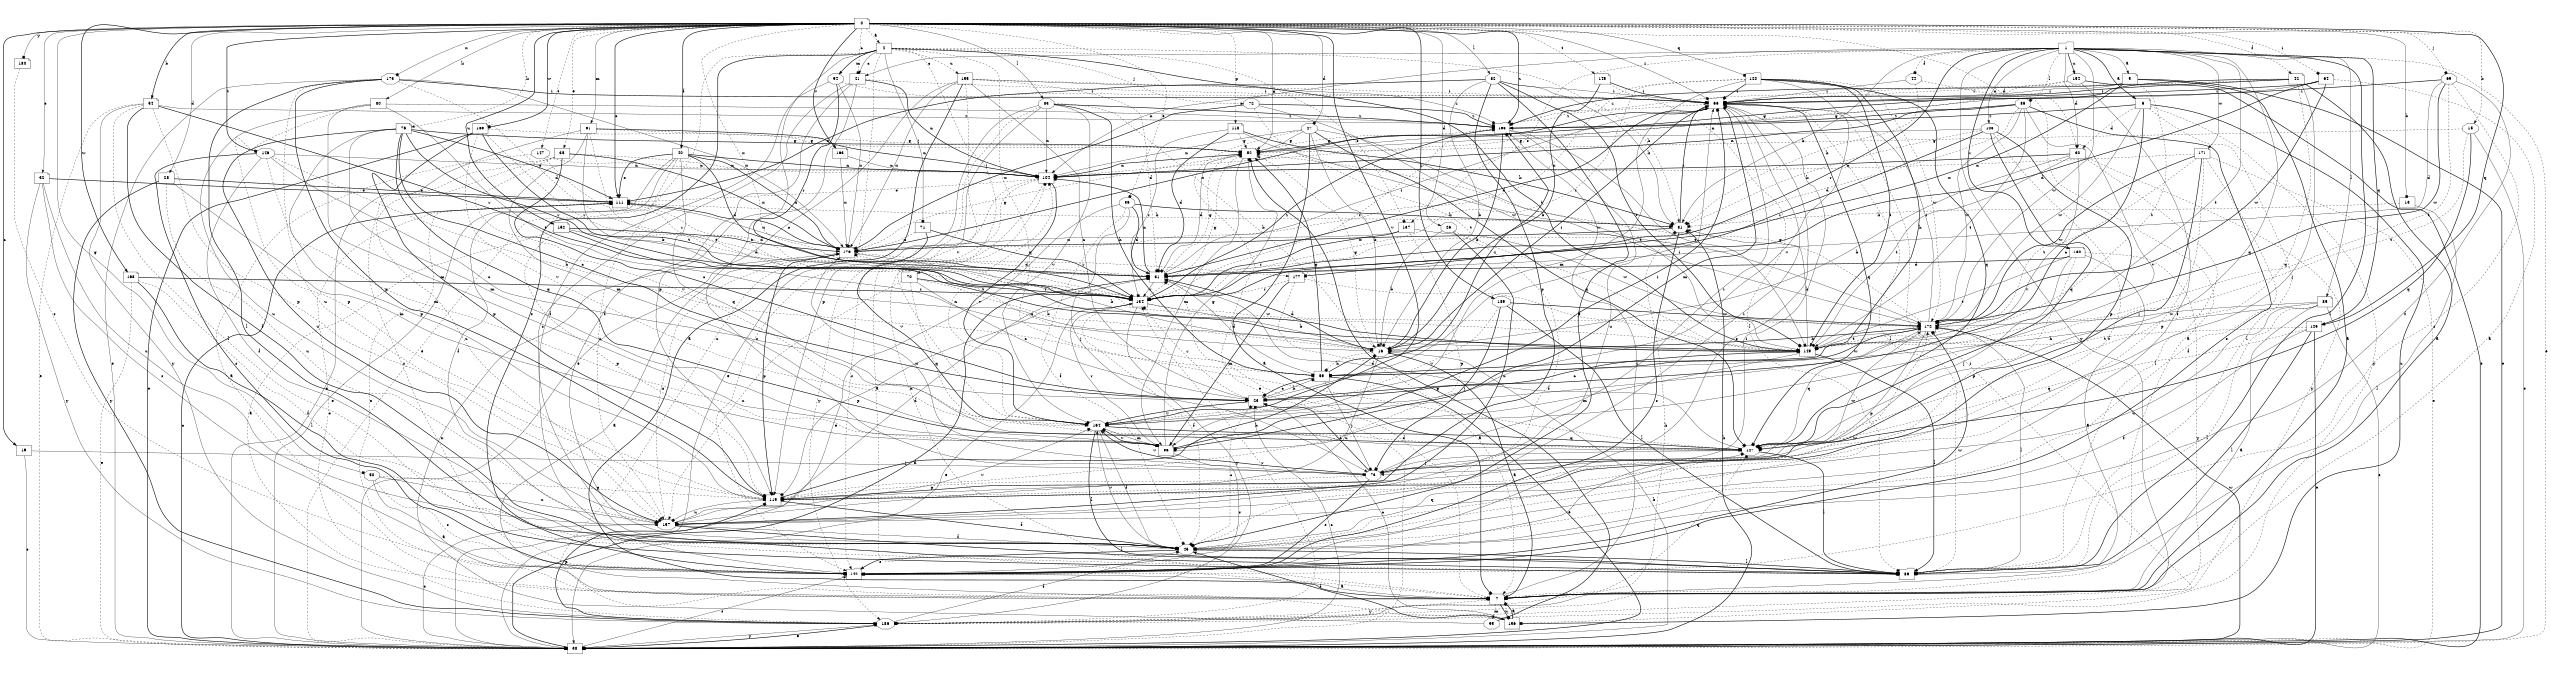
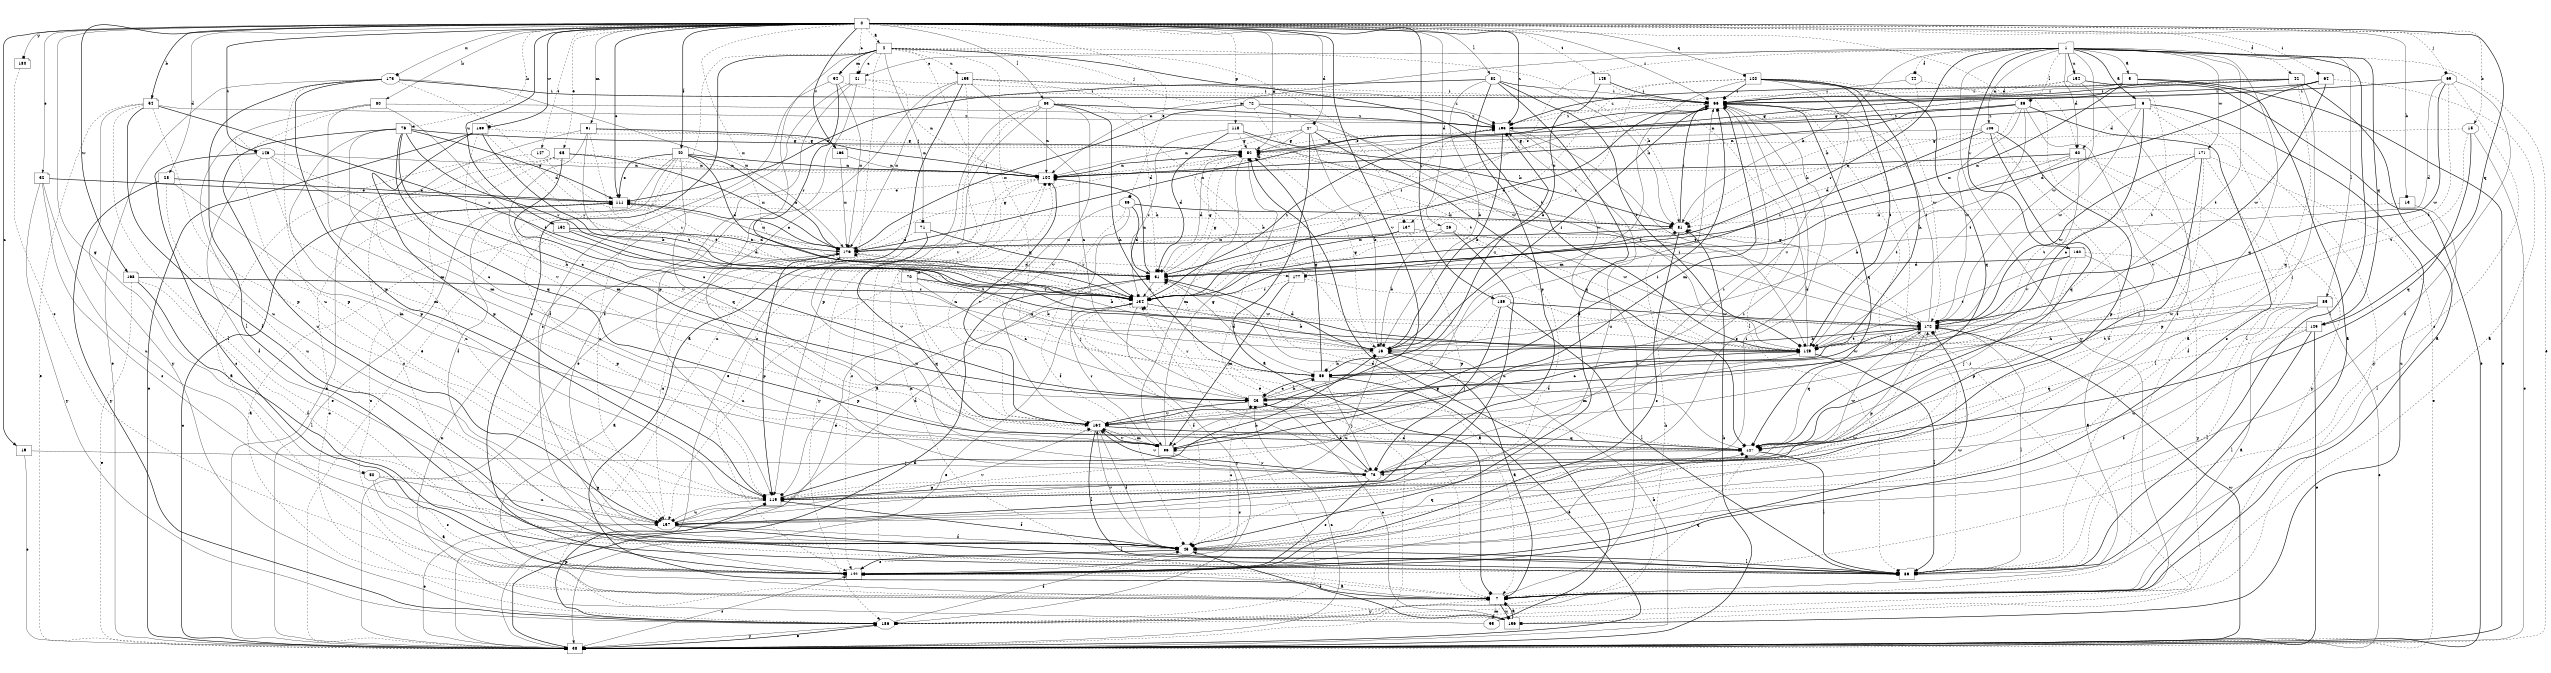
(939, 139) -> (939, 139)
none -> (1150, 243)
